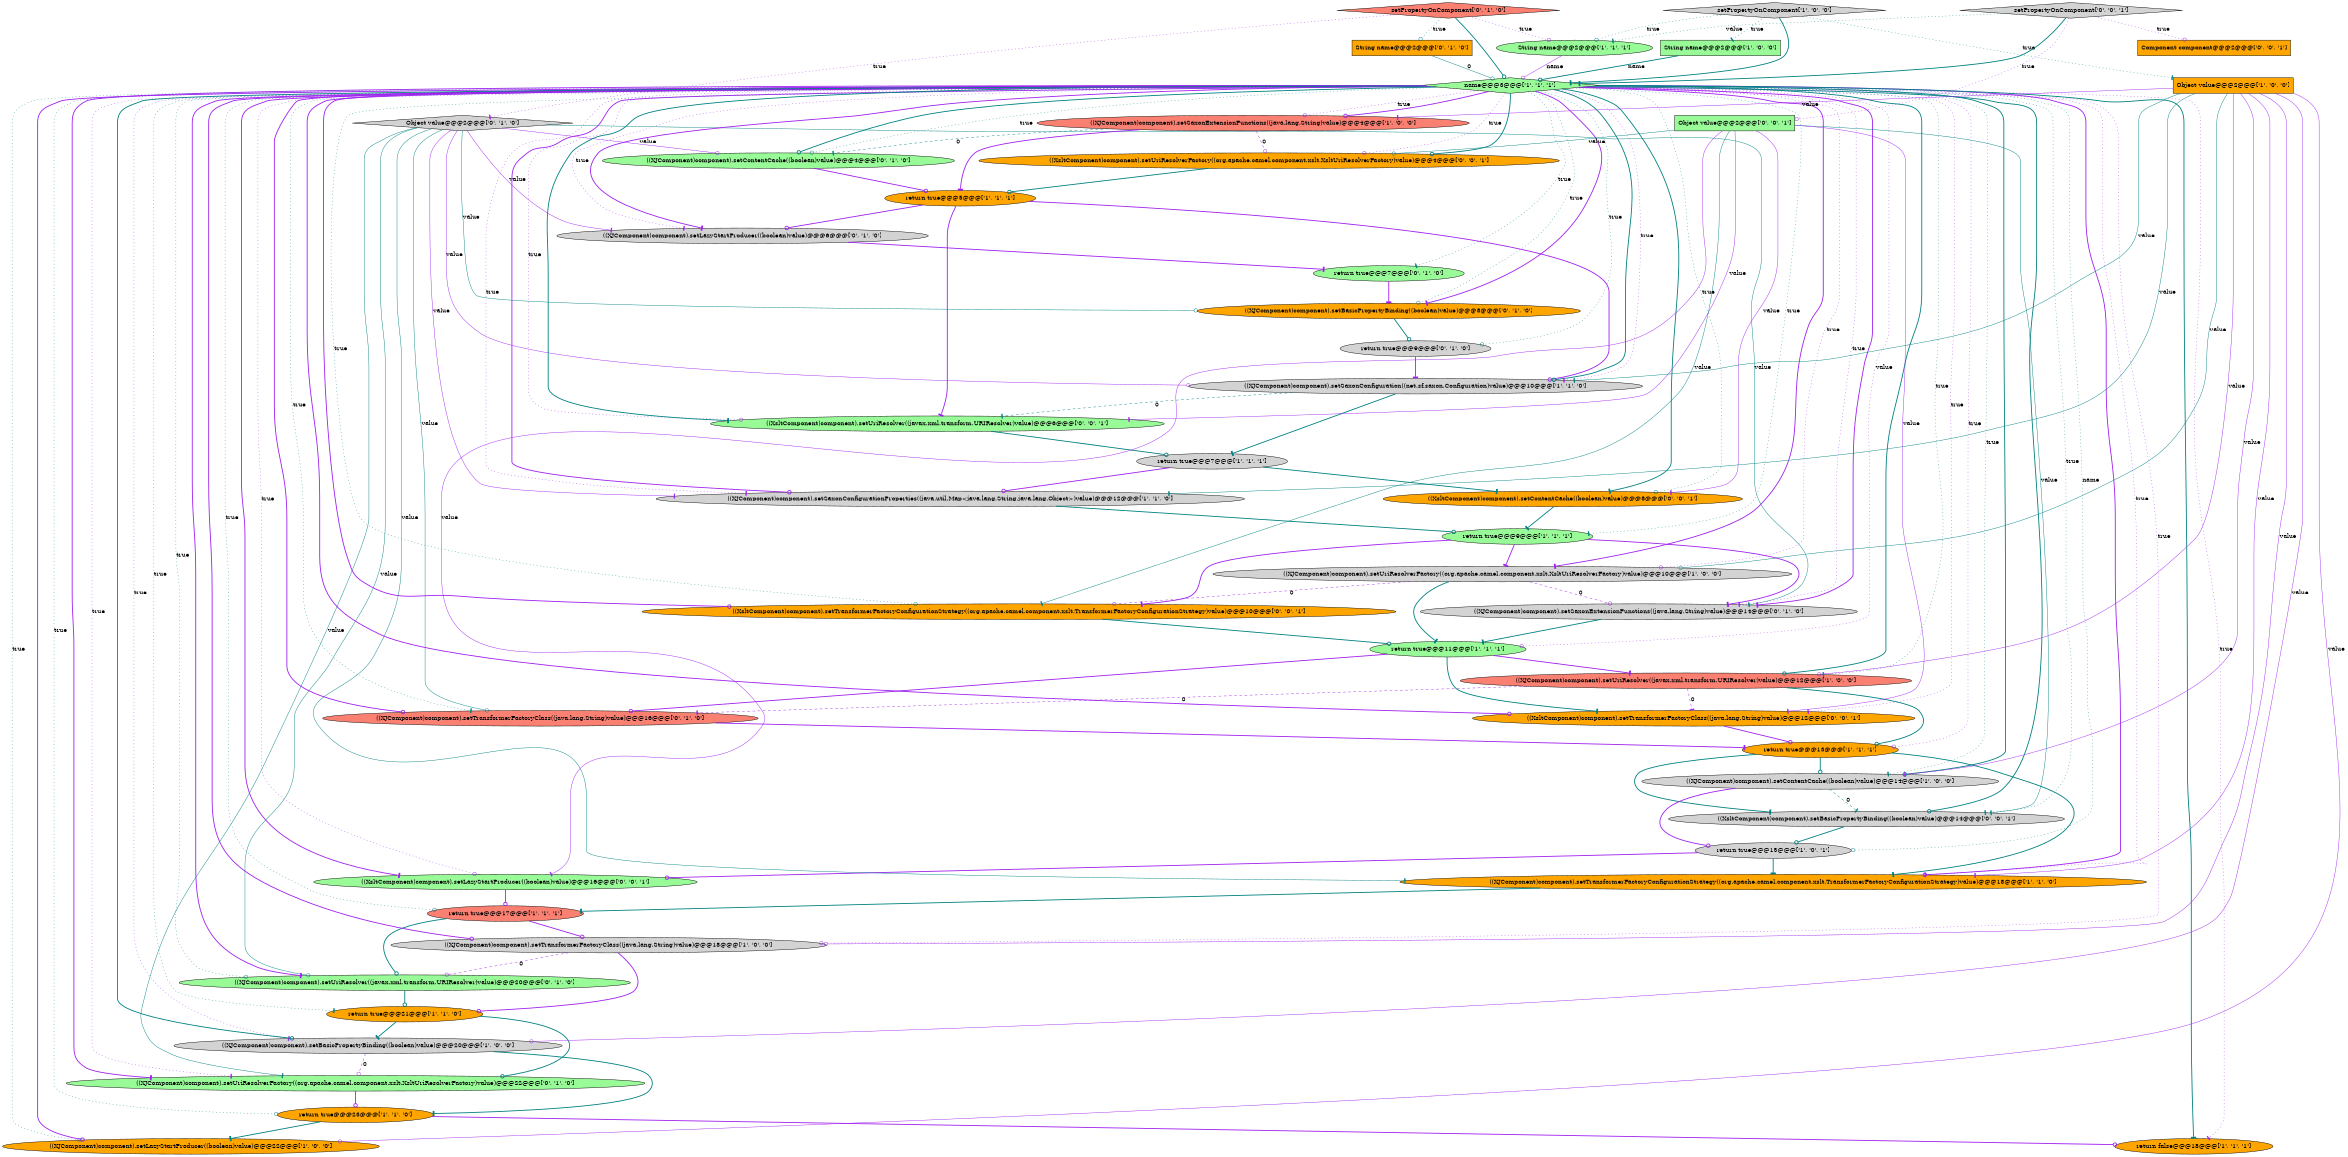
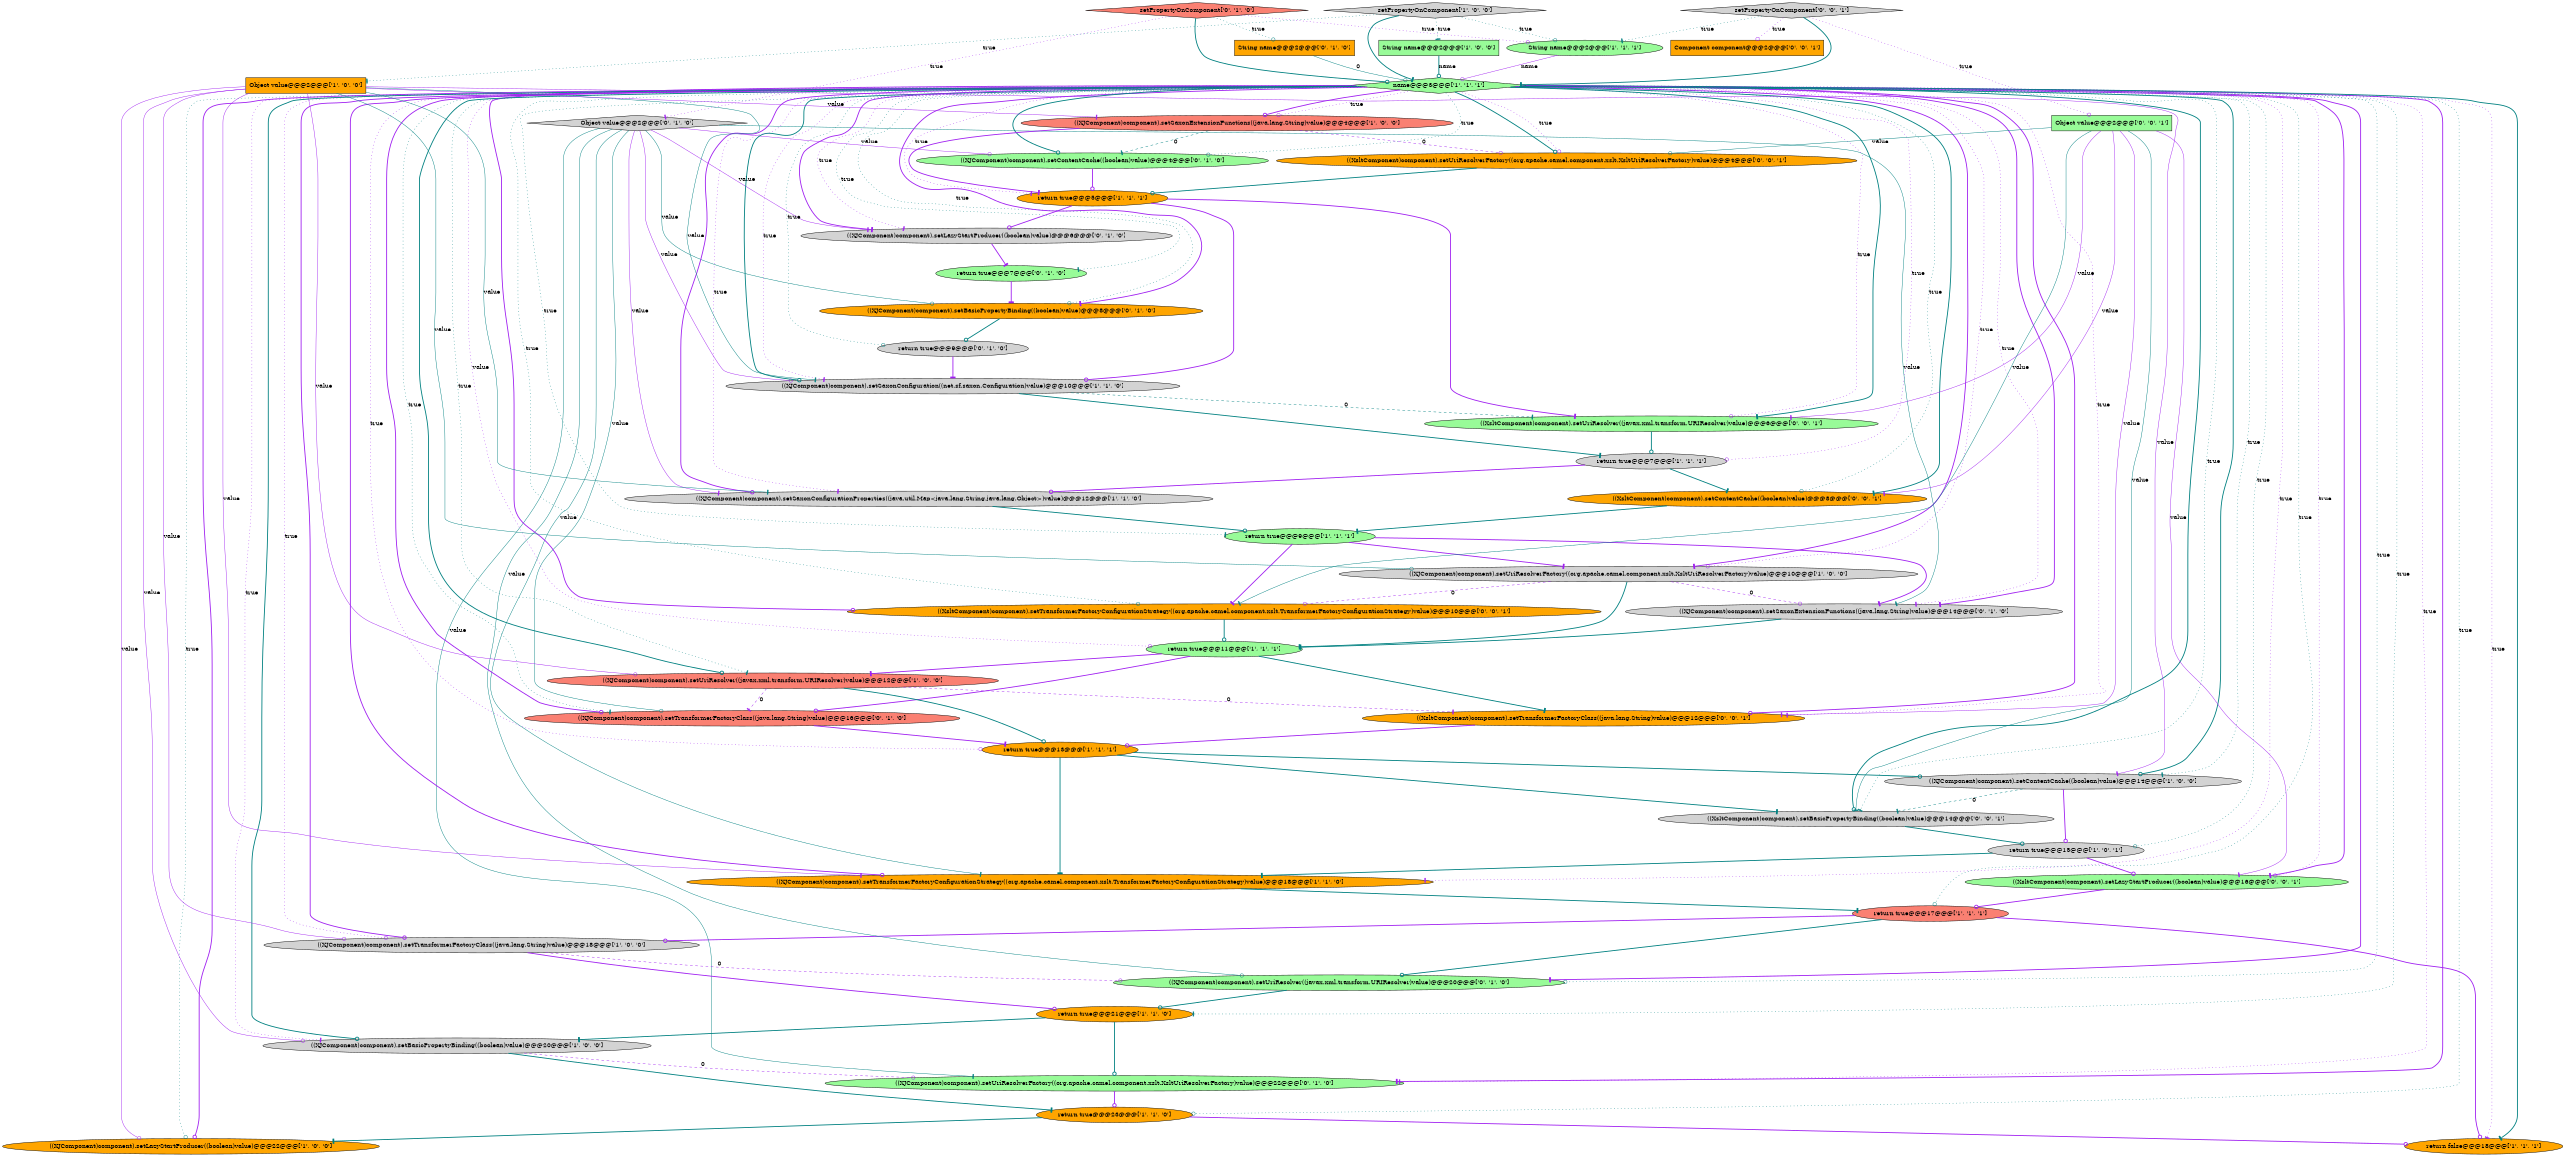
(1735, 29) -> (1708, 29)
none -> (1022, 103)
none -> (1910, 169)
(2091, 480) -> (2264, 480)
none -> (2314, 945)
